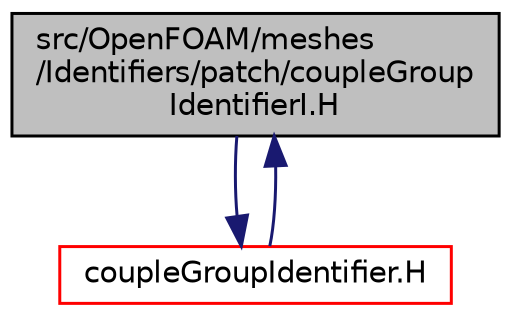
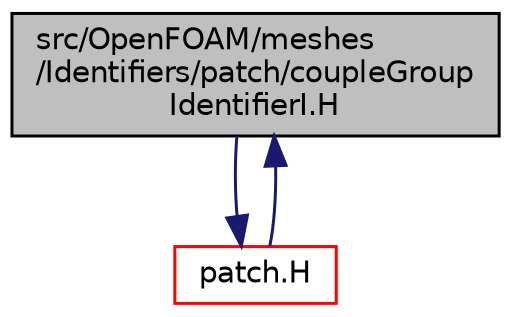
(256, 275) -> (256, 275)
